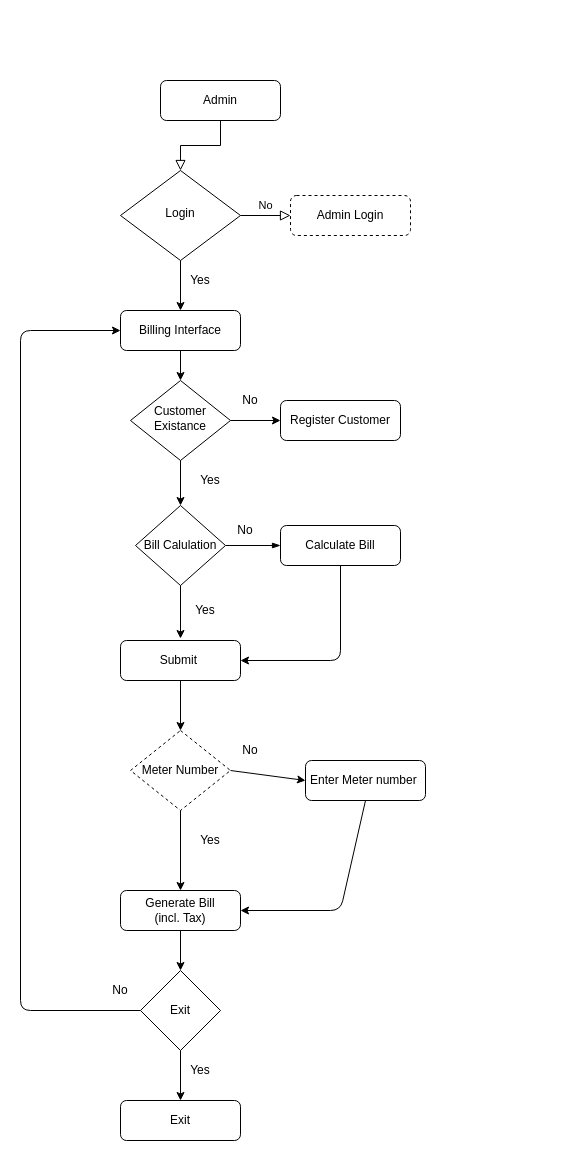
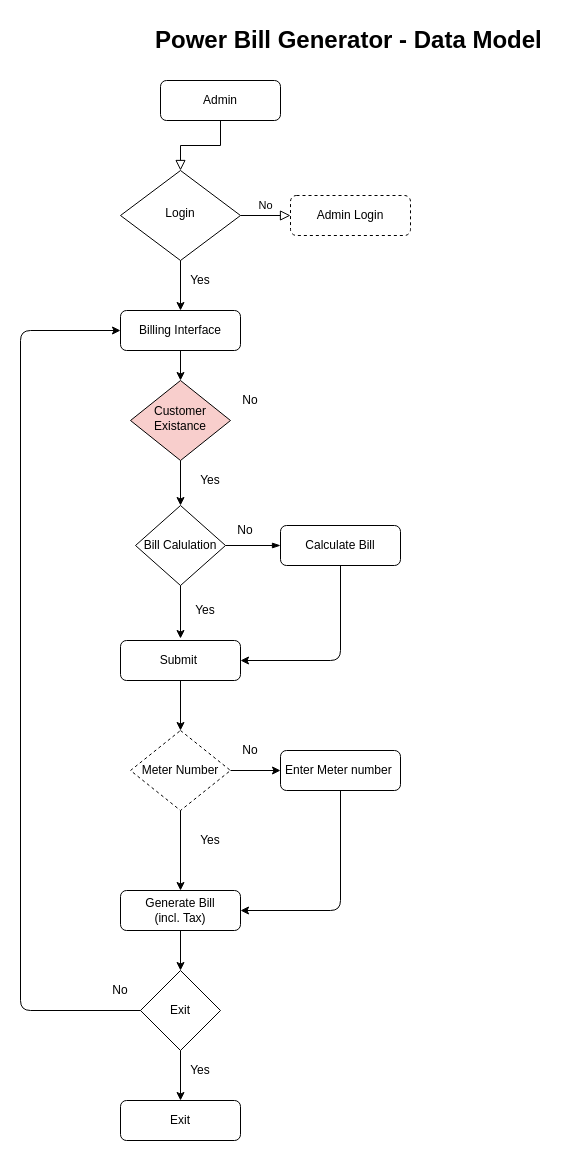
none -> (351, 41)
(181, 421) -> (181, 421)
(252, 421) -> none
(341, 421) -> none
(366, 781) -> (341, 771)
